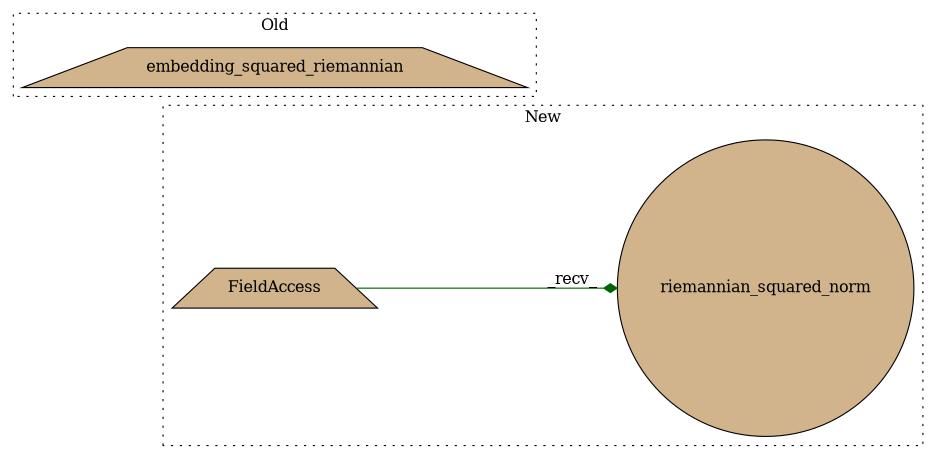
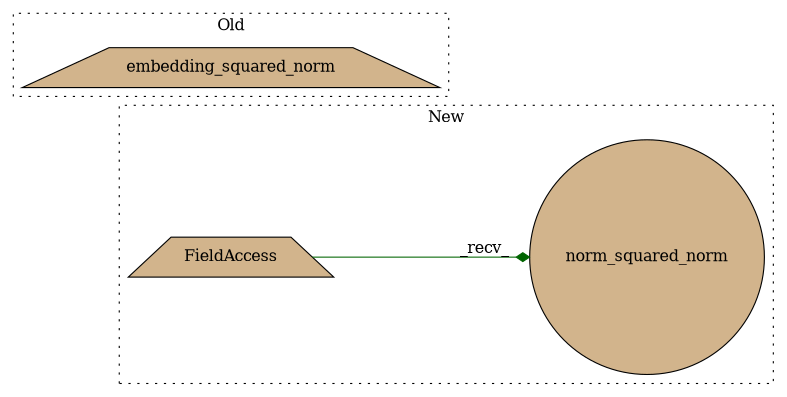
(275, 68) -> (231, 68)
(766, 288) -> (647, 257)
